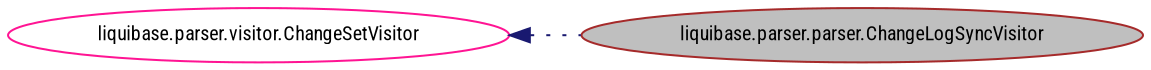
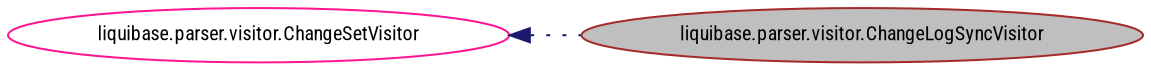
(862, 35) -> (862, 35)
